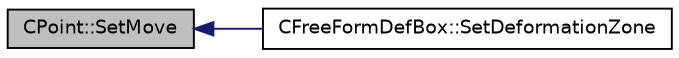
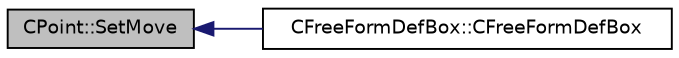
(467, 29) -> (467, 29)
